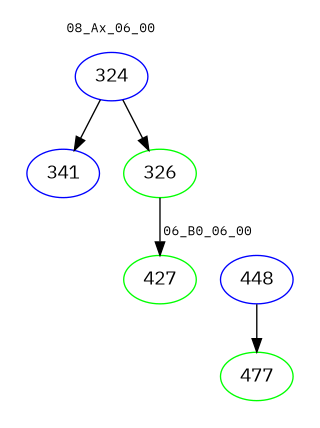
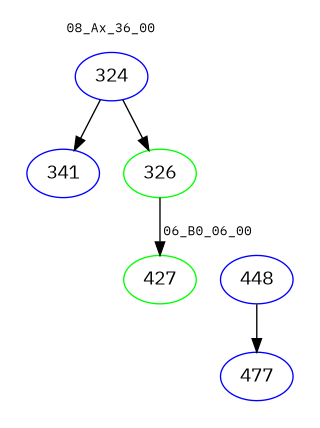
(112, 29) -> (112, 29)
(257, 376) -> (257, 376)
